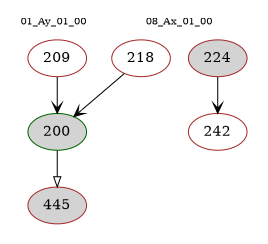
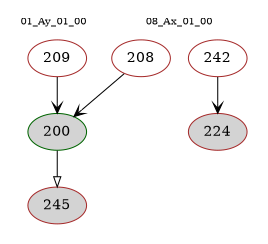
(141, 58) -> (141, 58)
(218, 90) -> (218, 90)
(57, 205) -> (57, 205)
